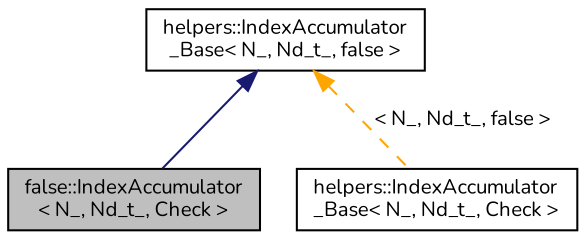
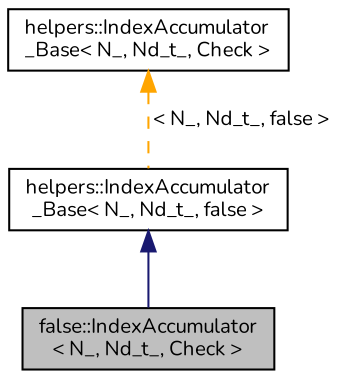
(369, 127) -> (148, 130)
